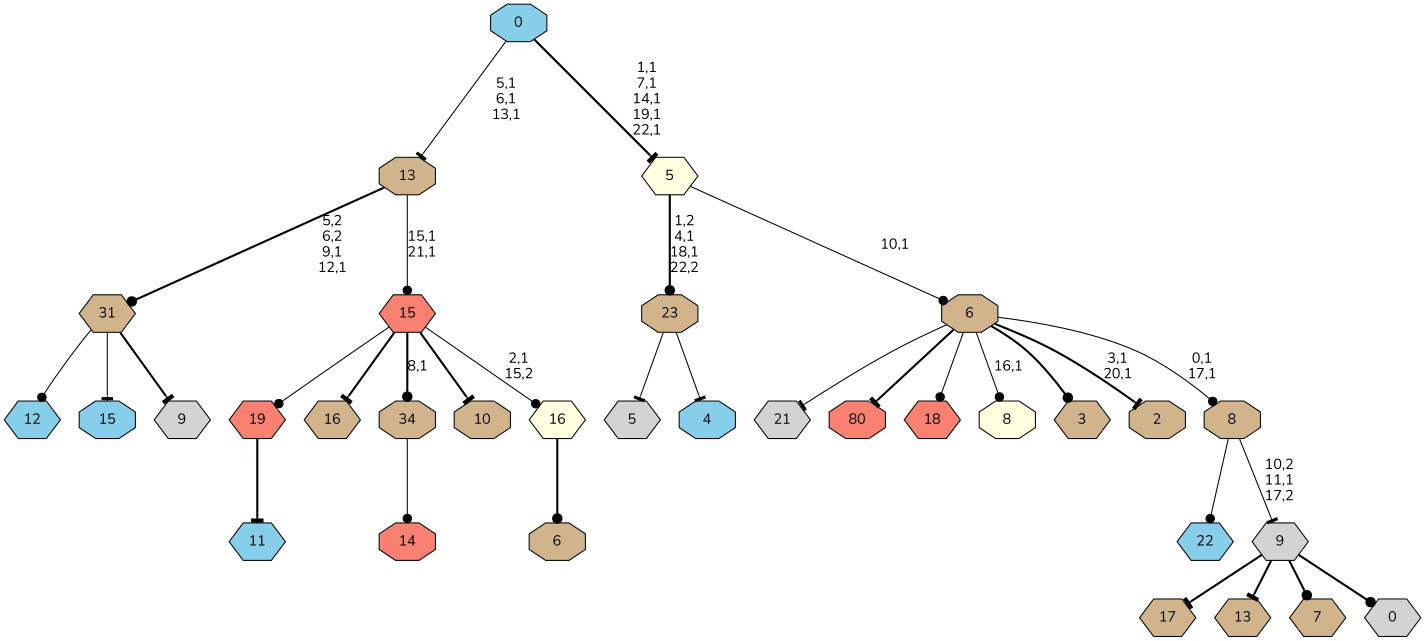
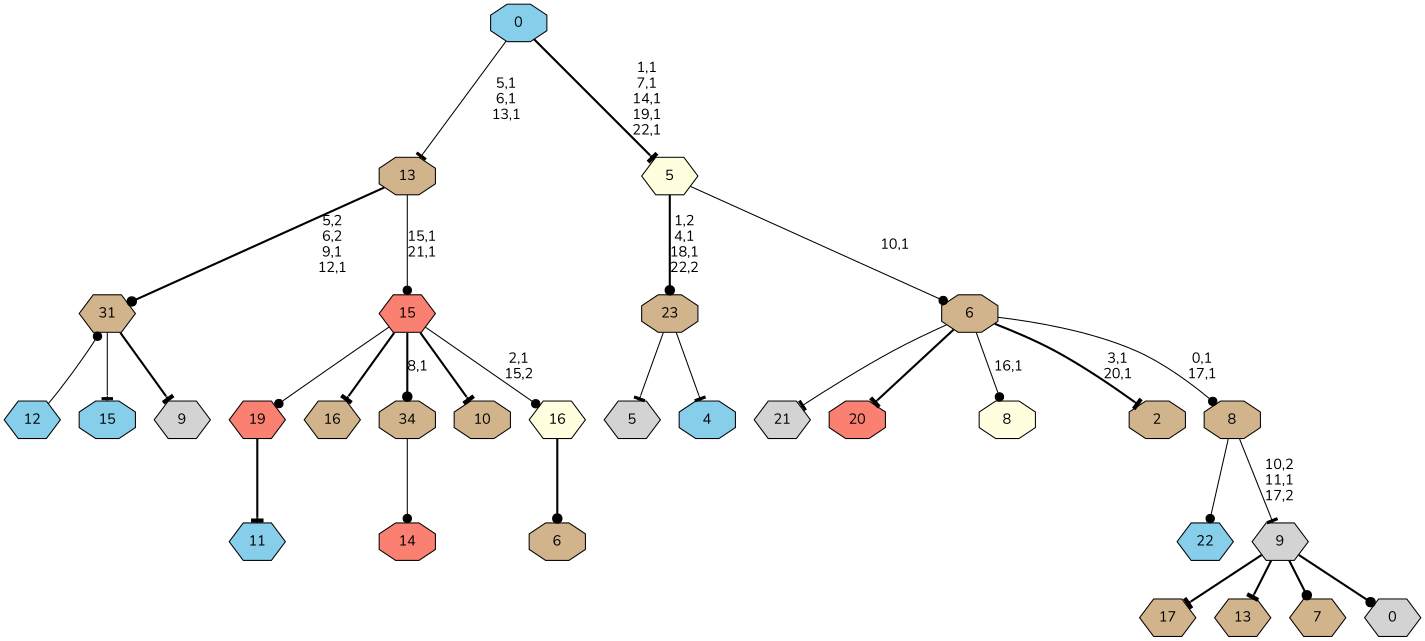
(67, 361) -> (73, 372)
(857, 420) -> (857, 420)
(932, 420) -> none
(1082, 420) -> none
